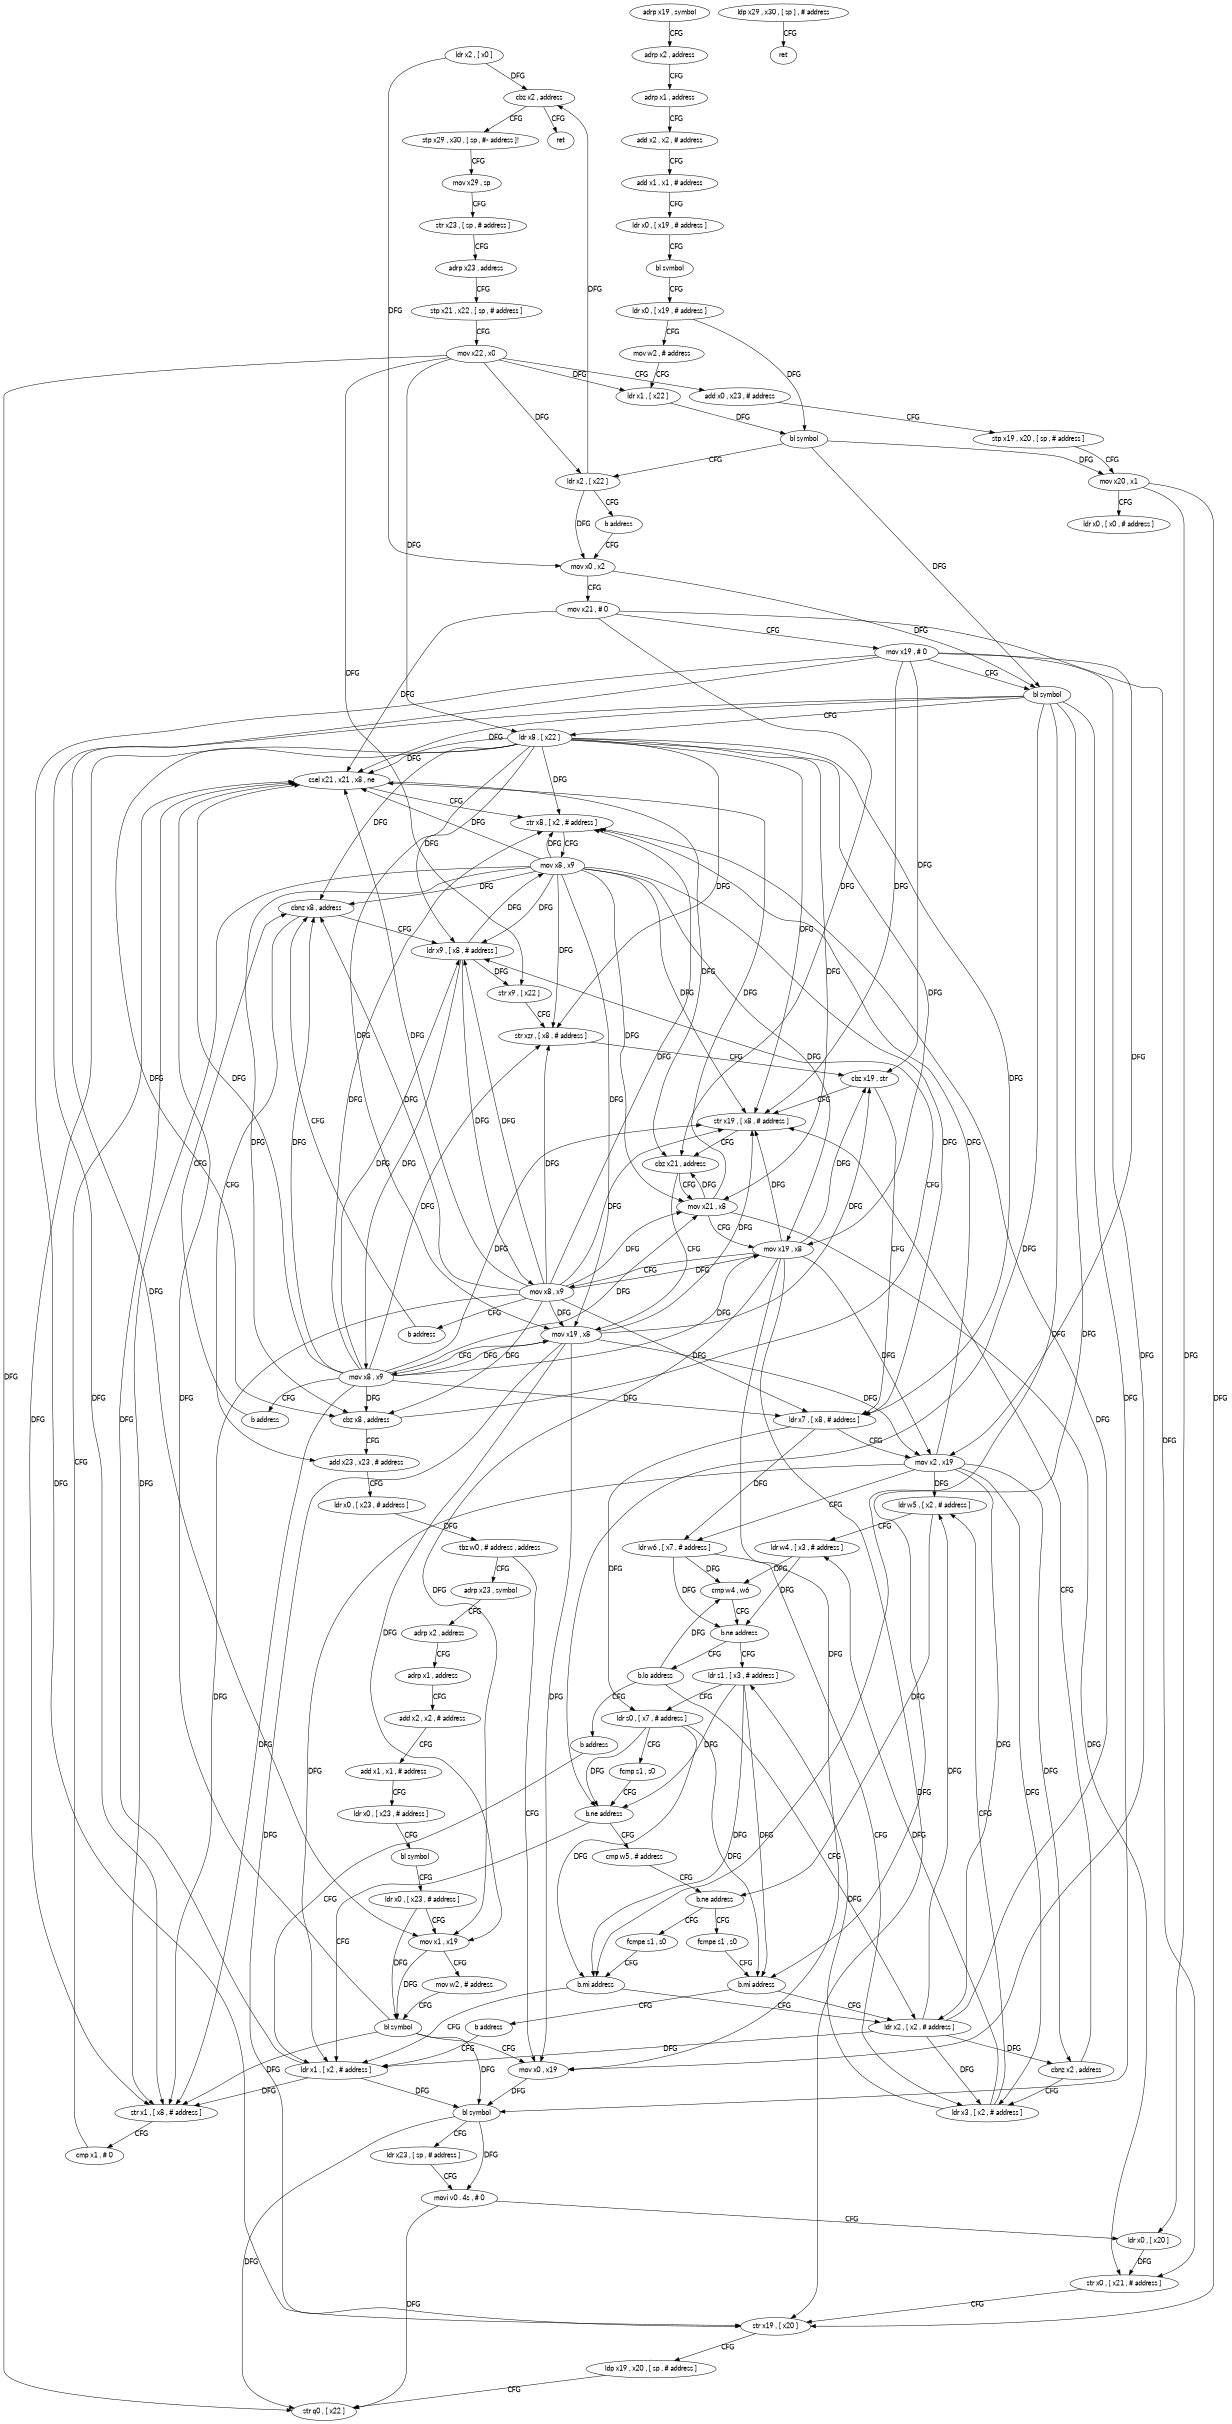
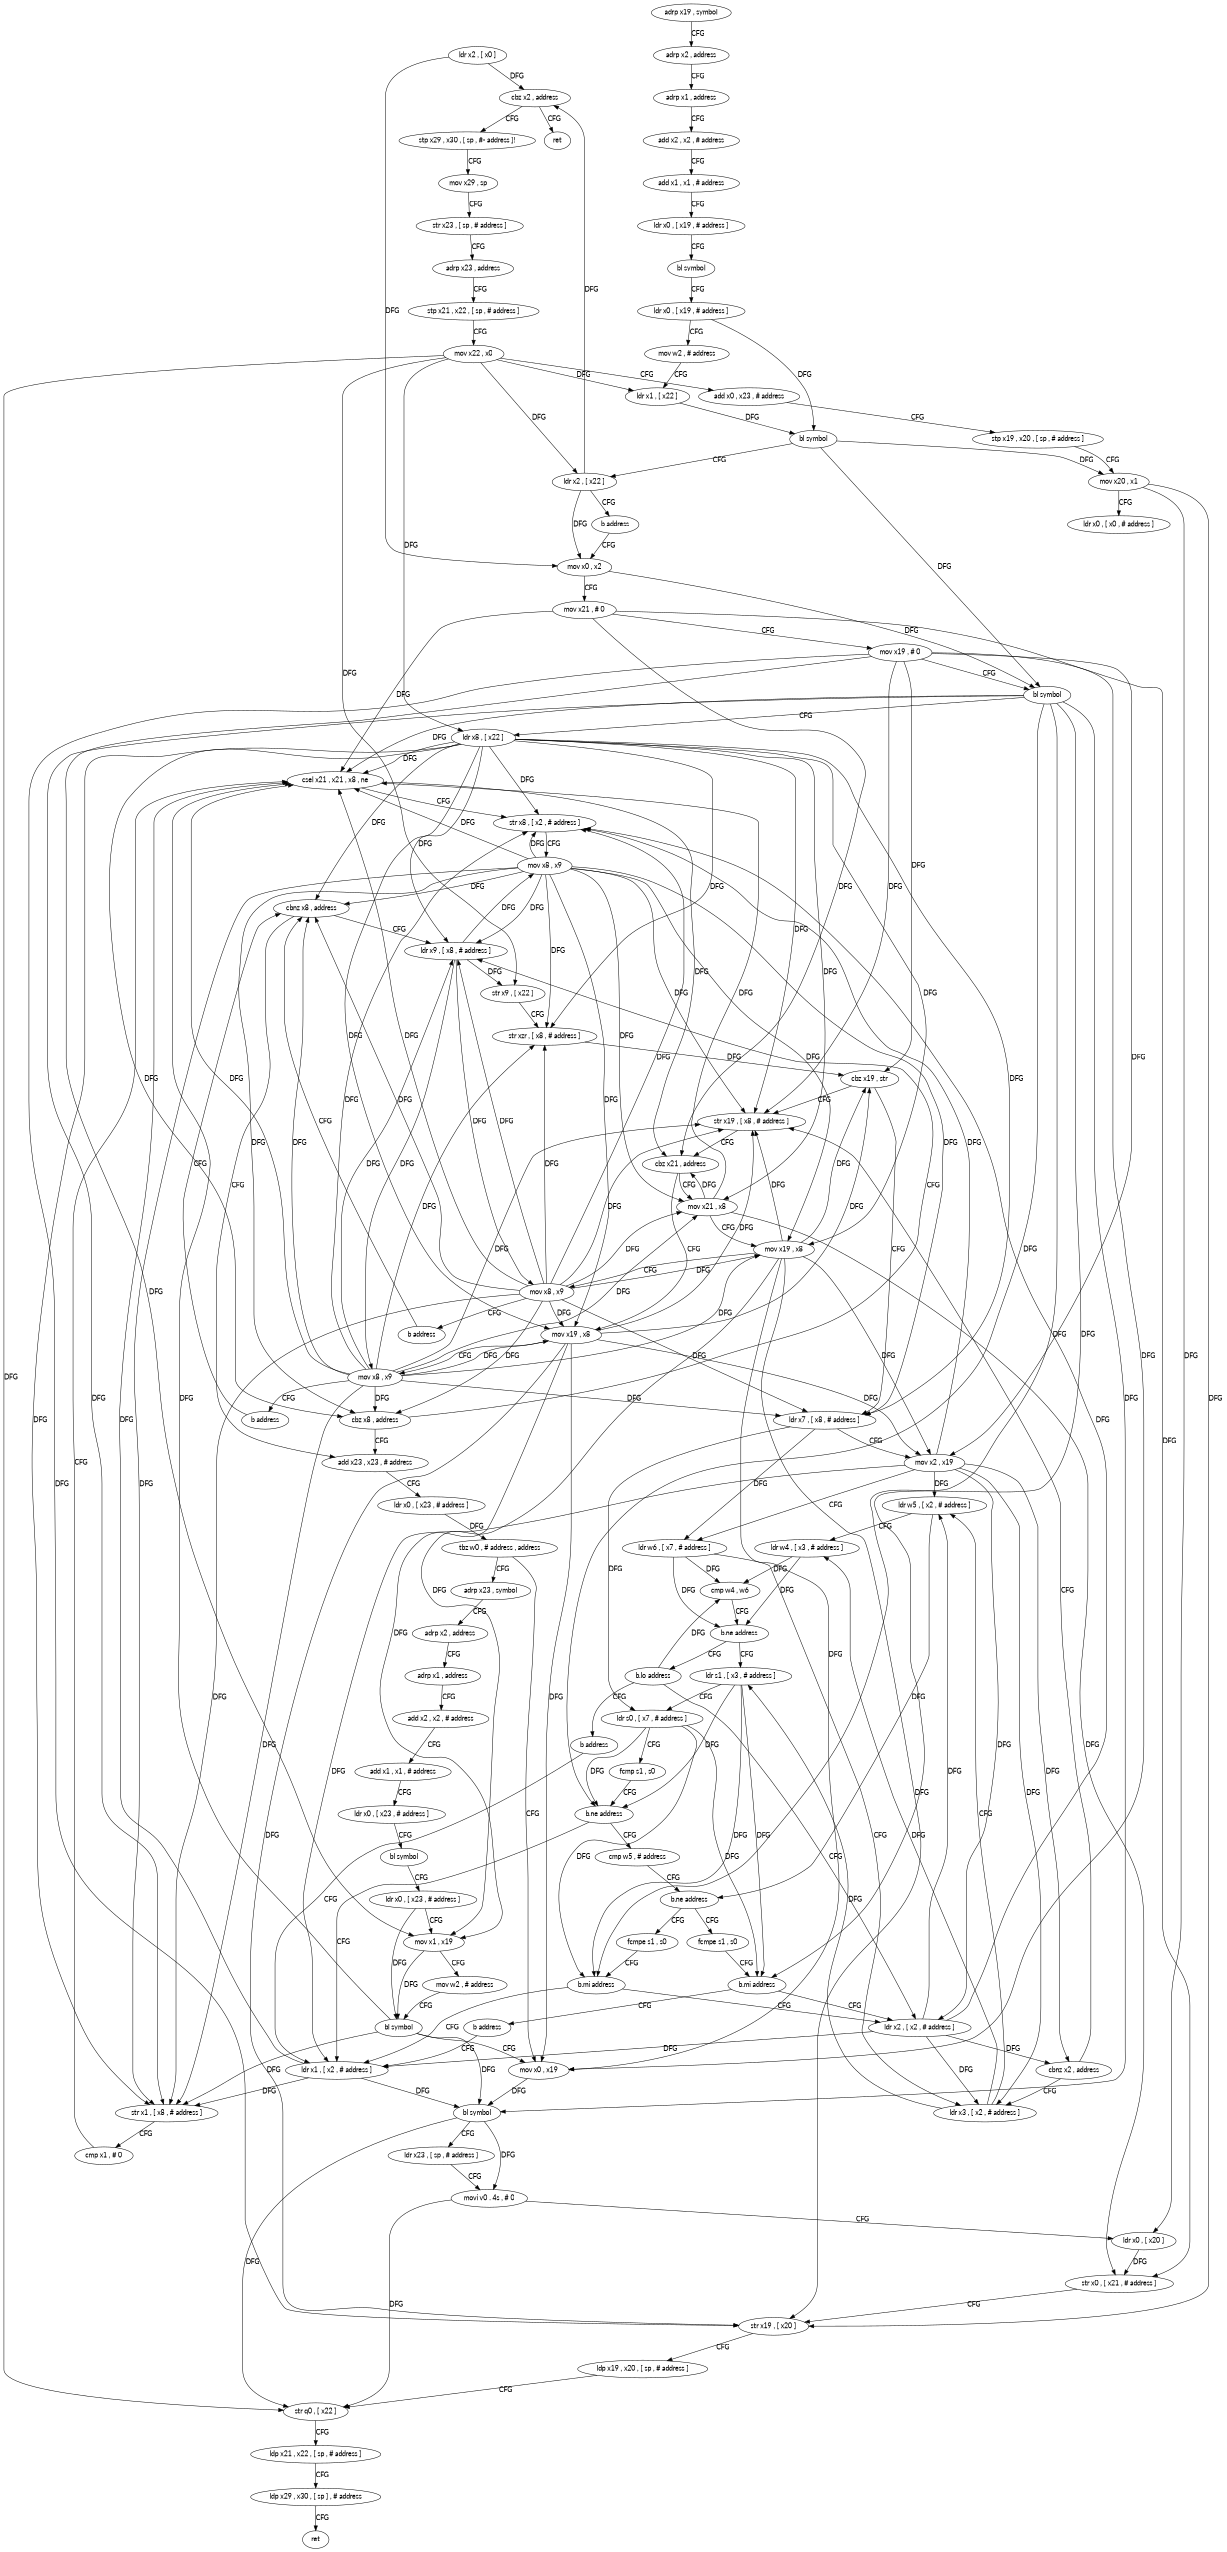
(736, 1058) -> (734, 1058)
none -> (316, 2454)
